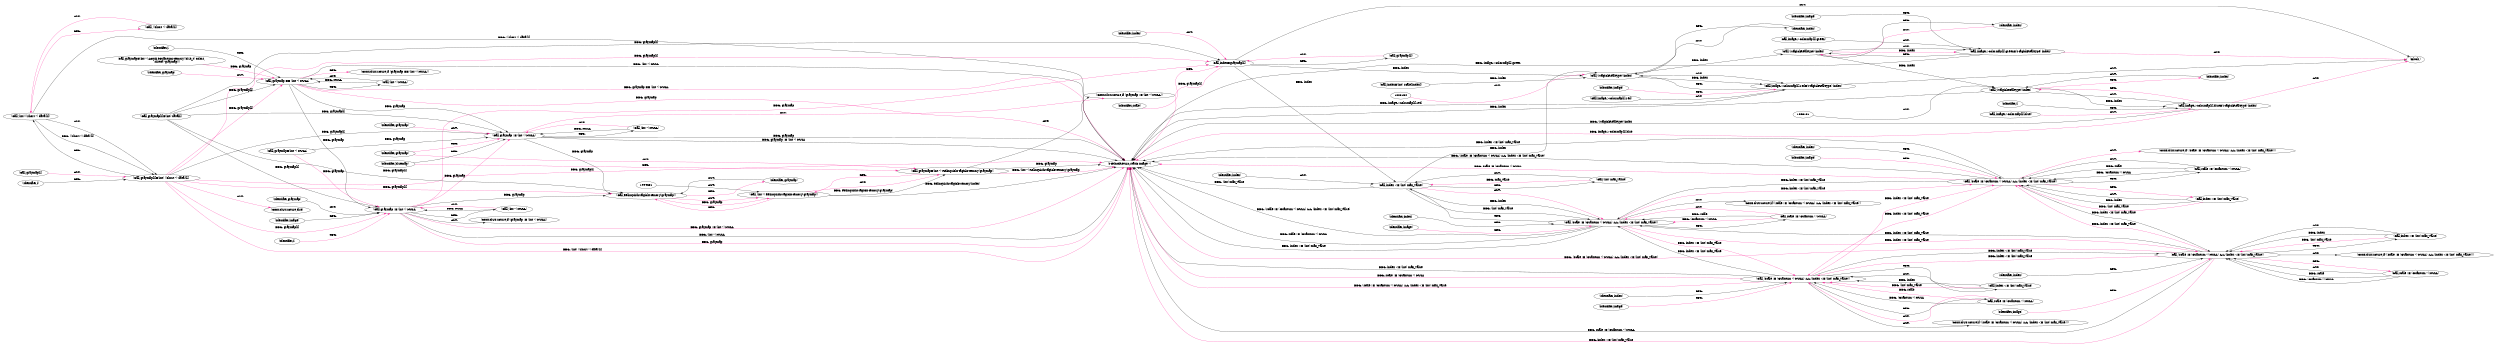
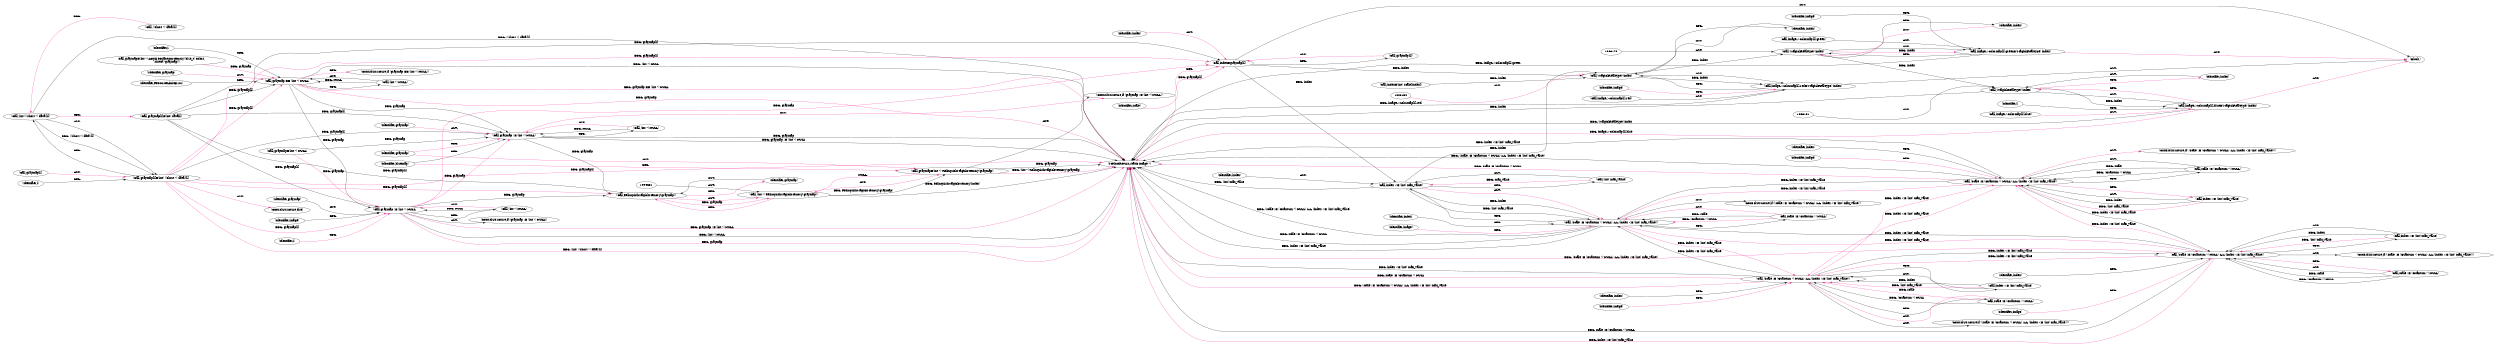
(78, 17) -> (78, 17)
(59, 39) -> (94, 117)
none -> (1611, 52)
none -> (161, 83)
(1176, 105) -> (1176, 105)
(863, 175) -> (863, 175)
